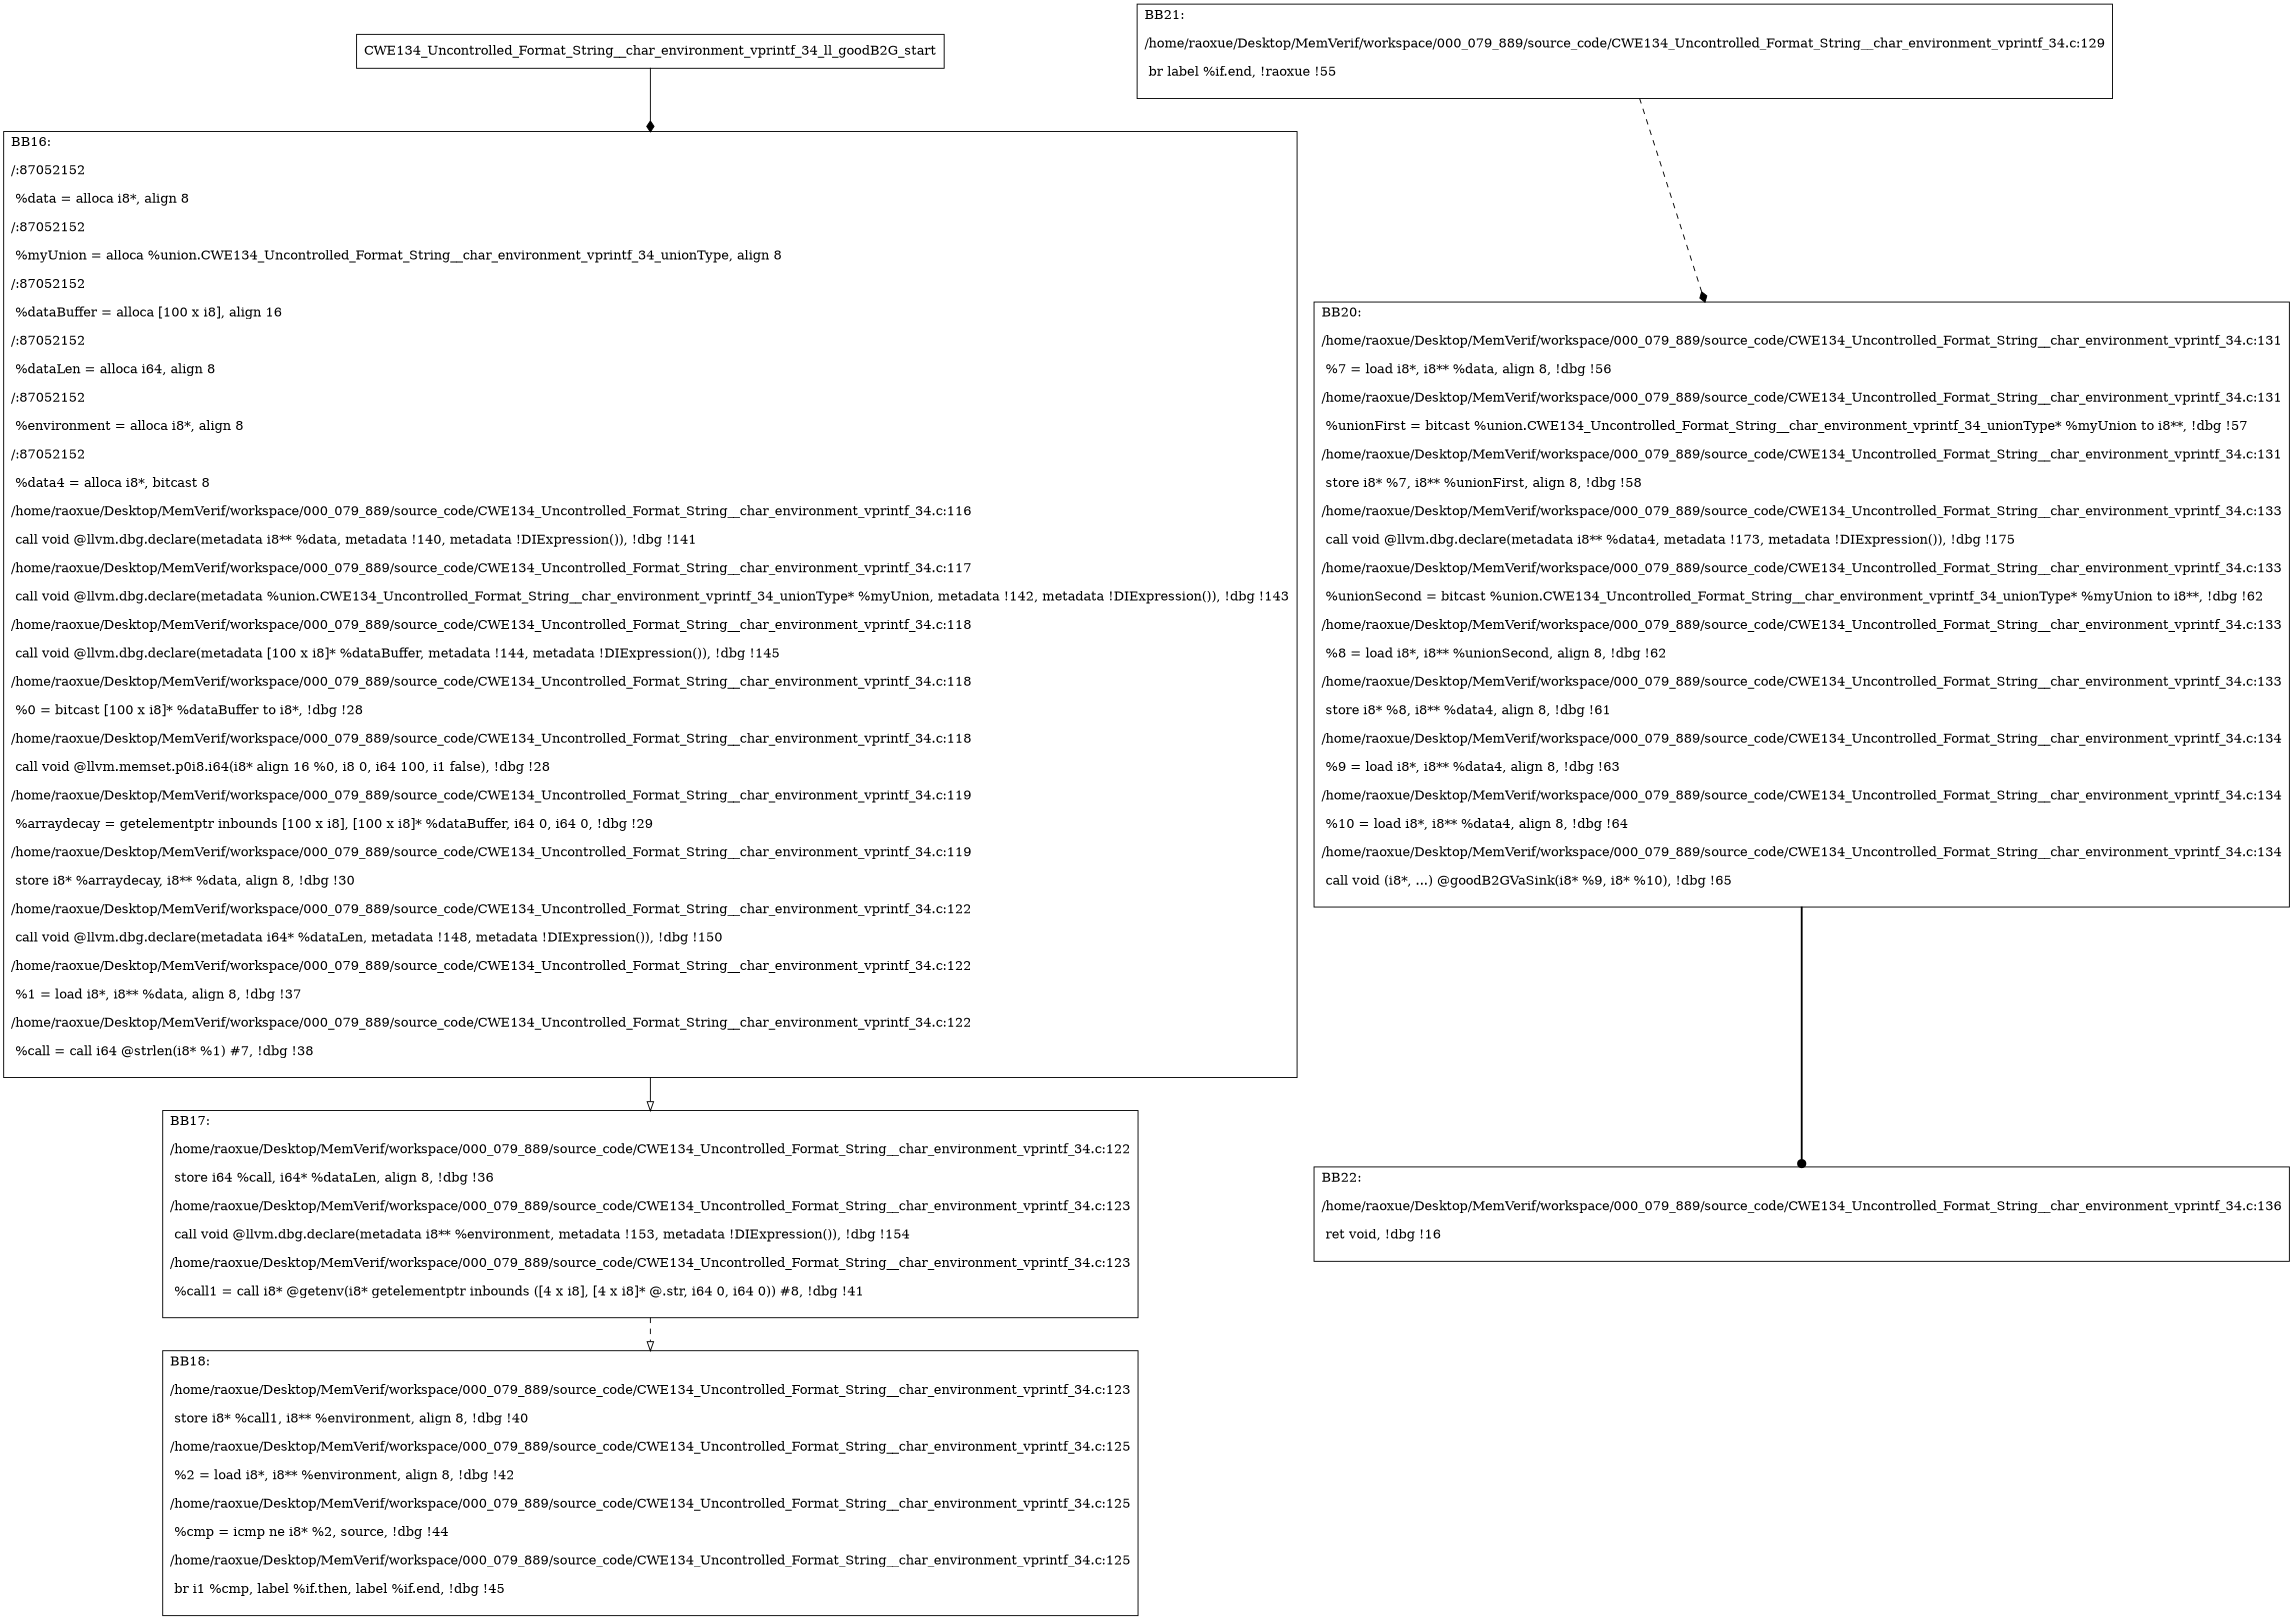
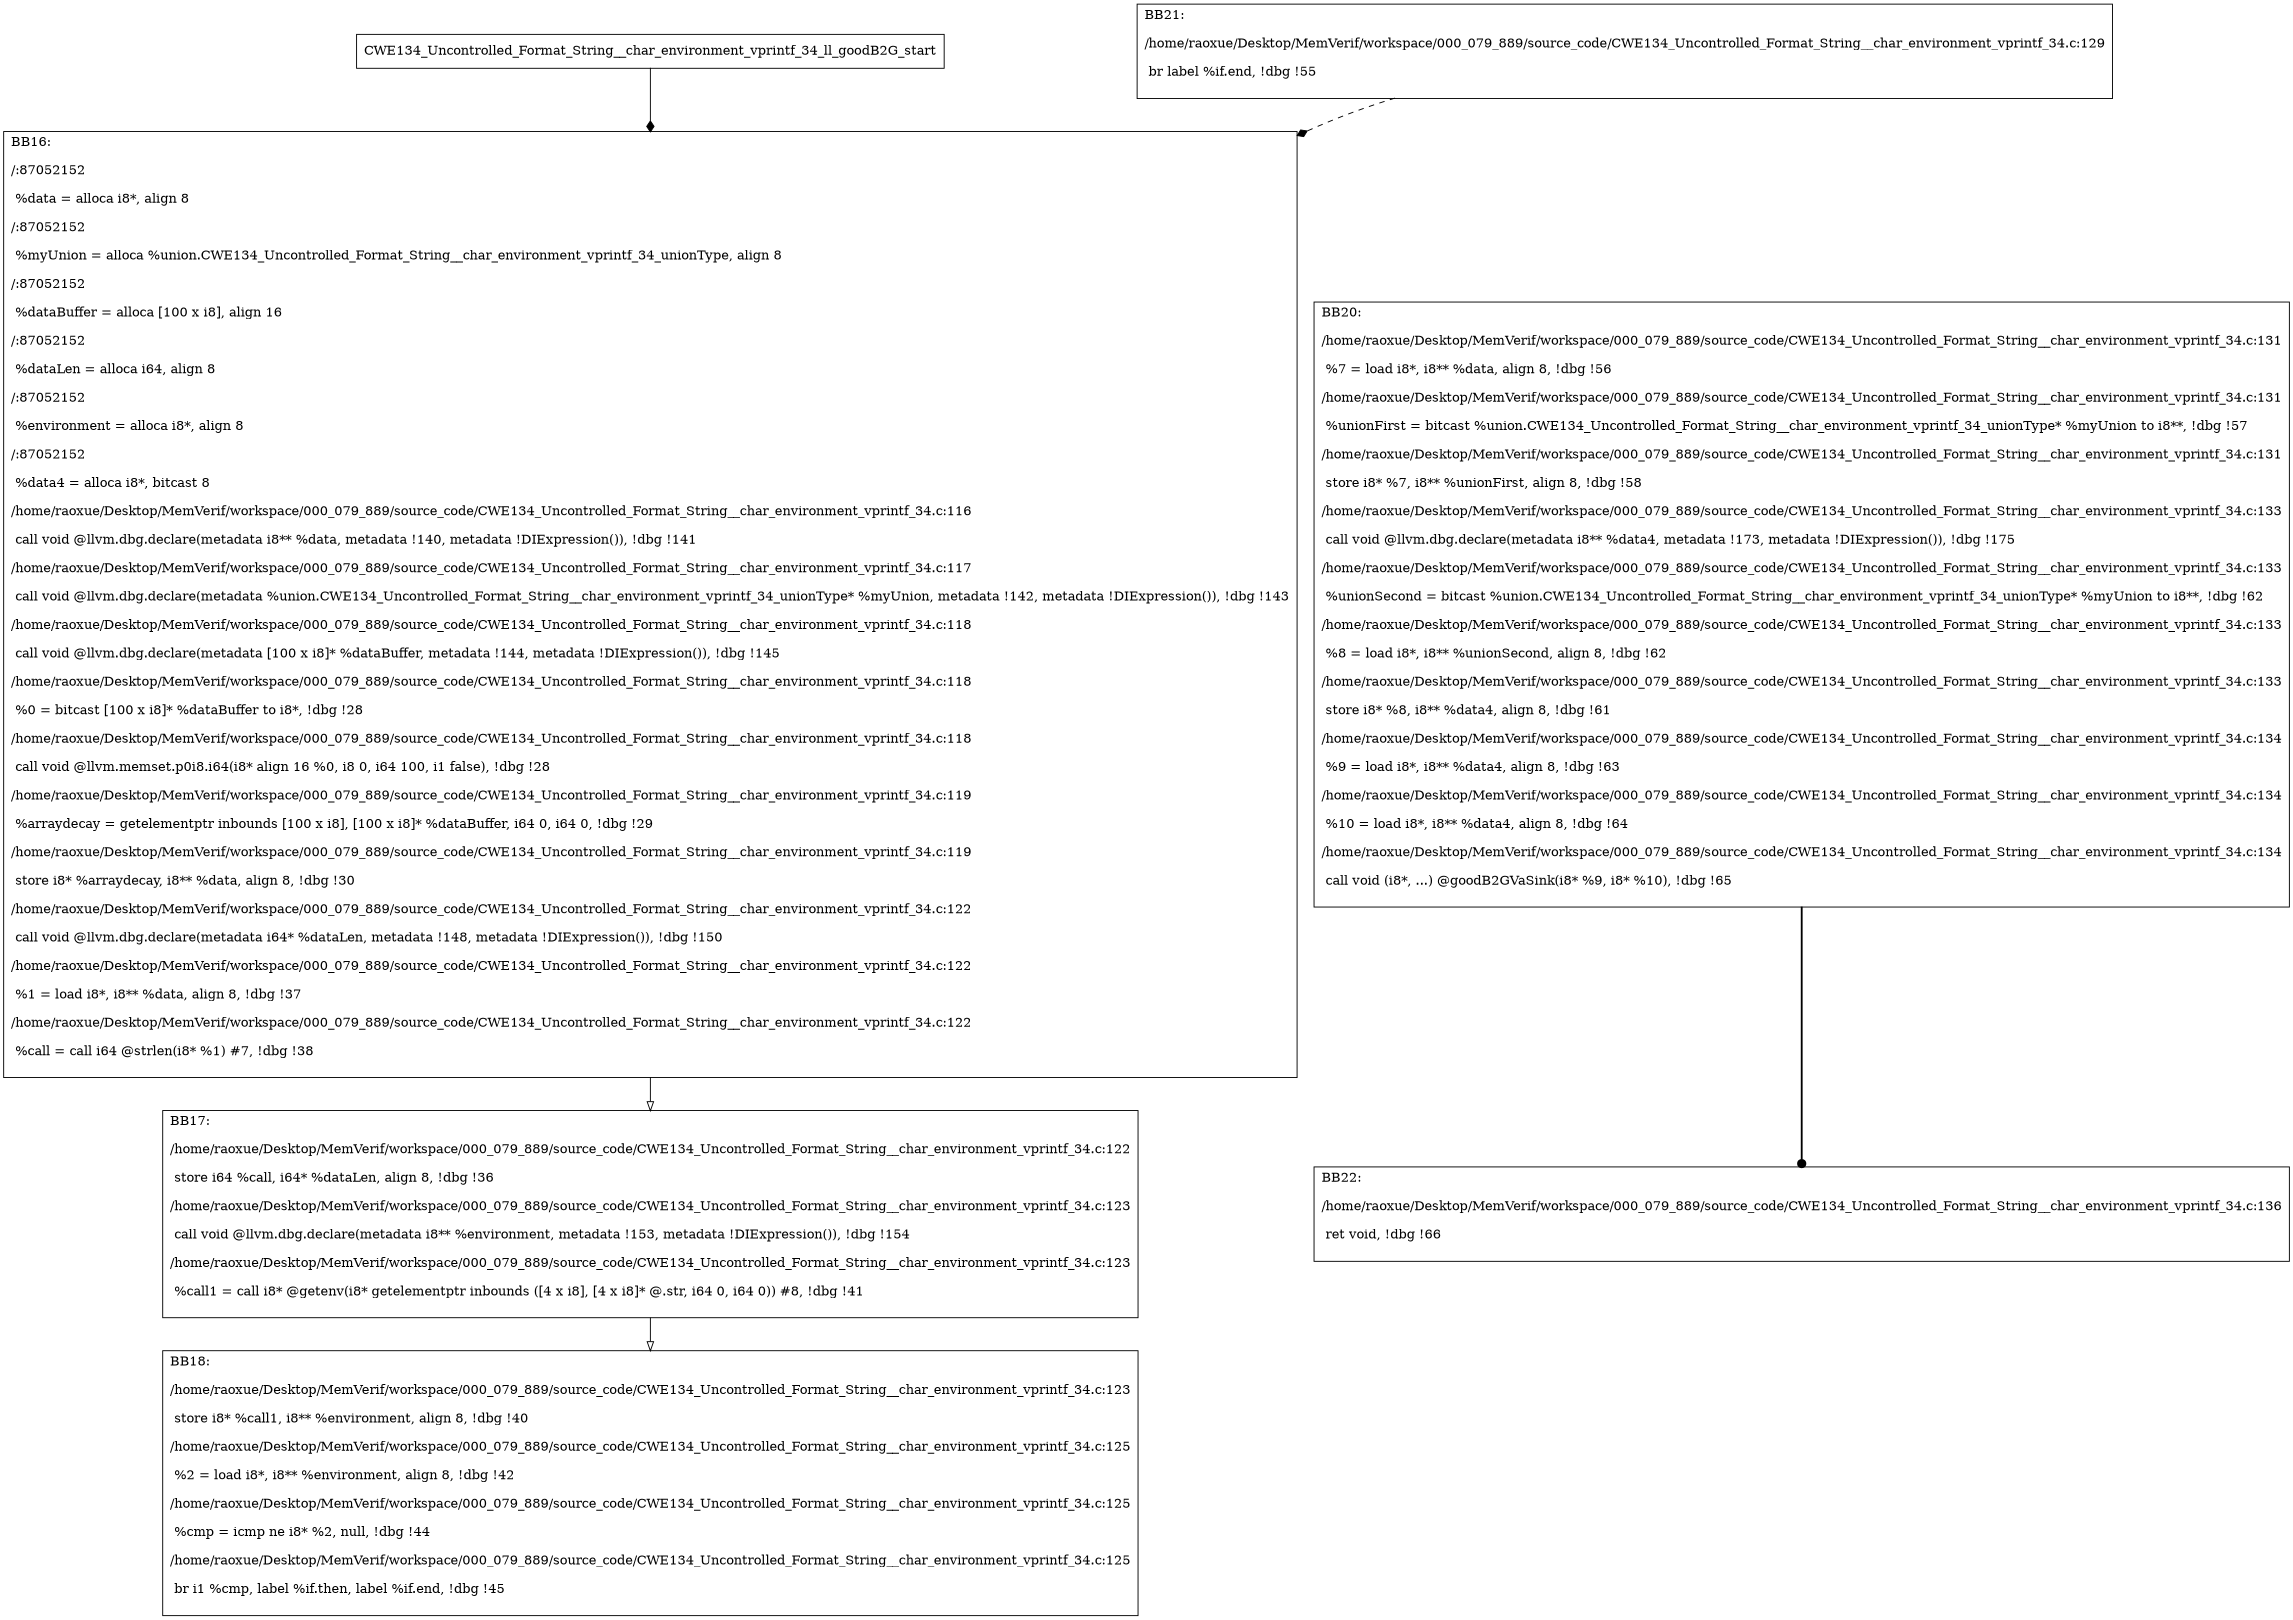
(1241, 72) -> (1231, 72)
(1671, 195) -> (1351, 113)
(1381, 1235) -> (1381, 1235)
(650, 1329) -> (650, 1329)
(309, 1532) -> (300, 1532)
